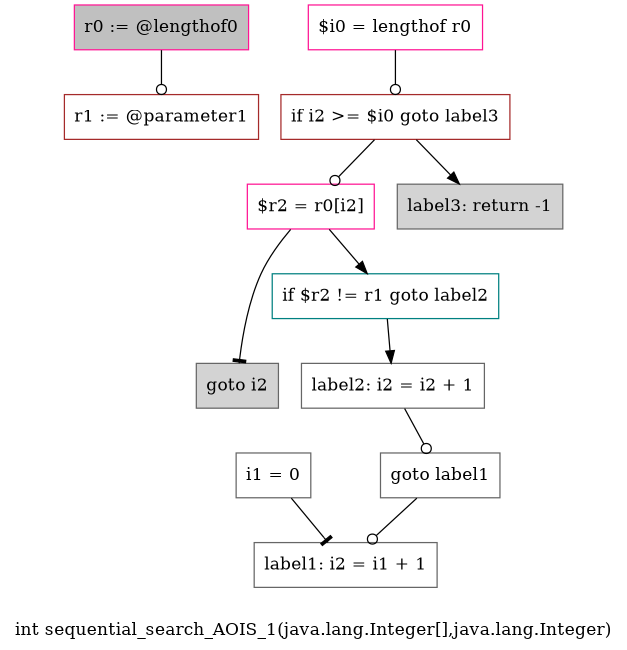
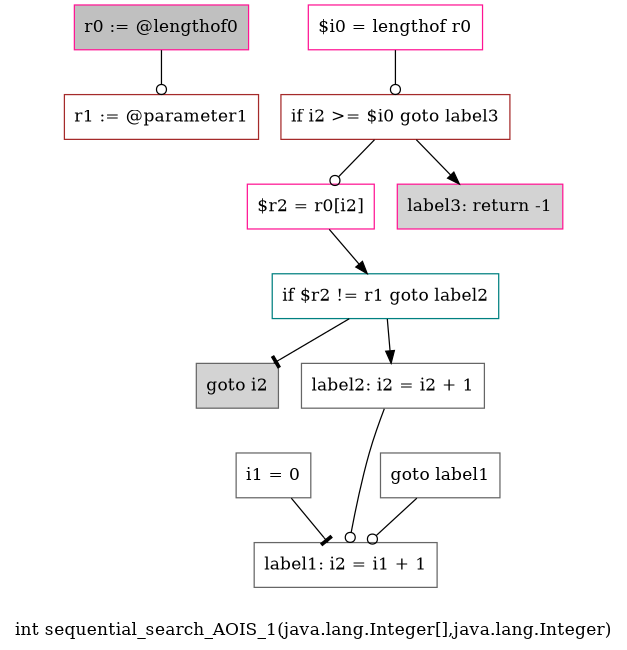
(480, 207) -> (480, 207)
(255, 289) -> (314, 339)
(414, 426) -> (365, 470)
